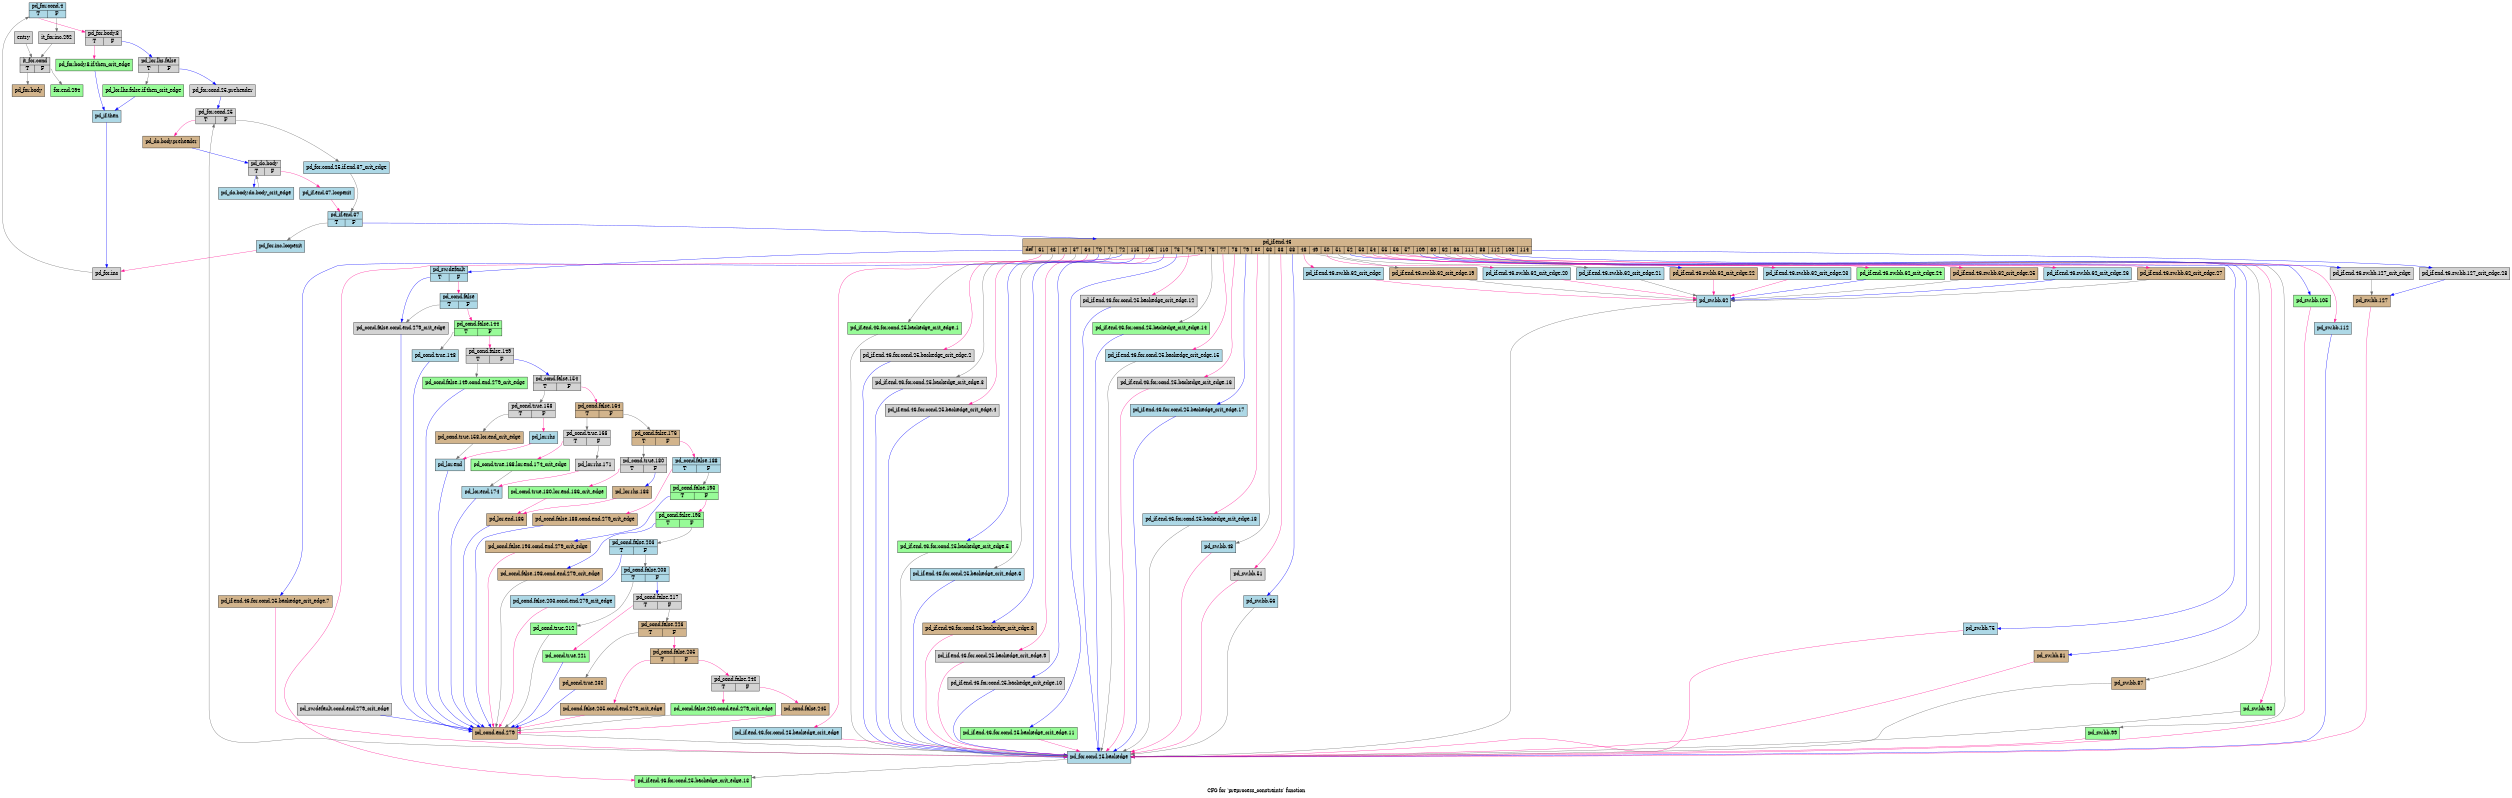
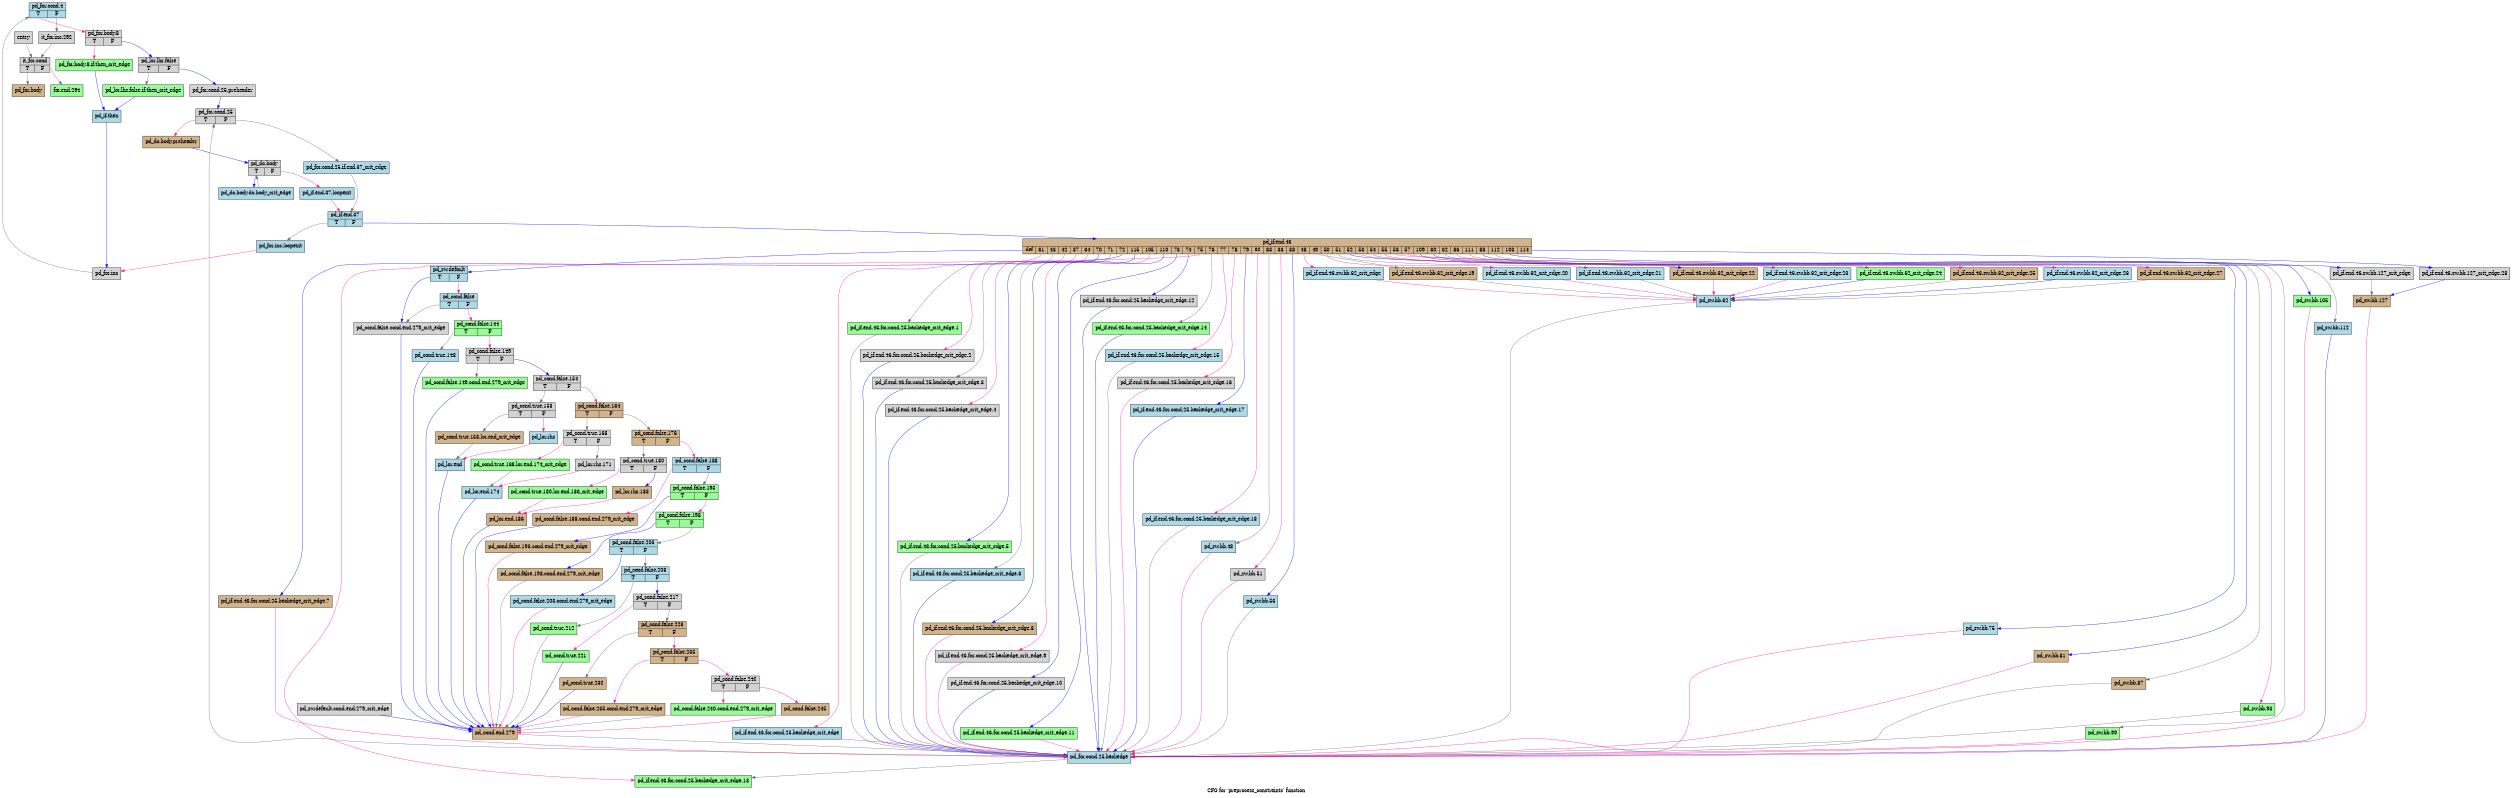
(1619, 265) -> (1619, 265)
(1933, 265) -> (1933, 265)
(1177, 278) -> (1177, 278)
